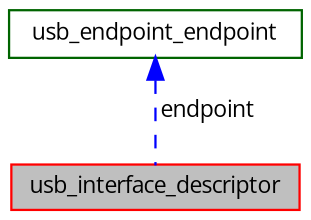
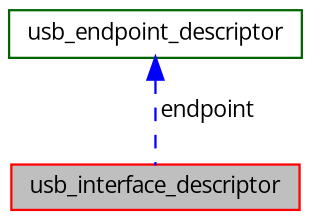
(155, 34) -> (155, 34)
